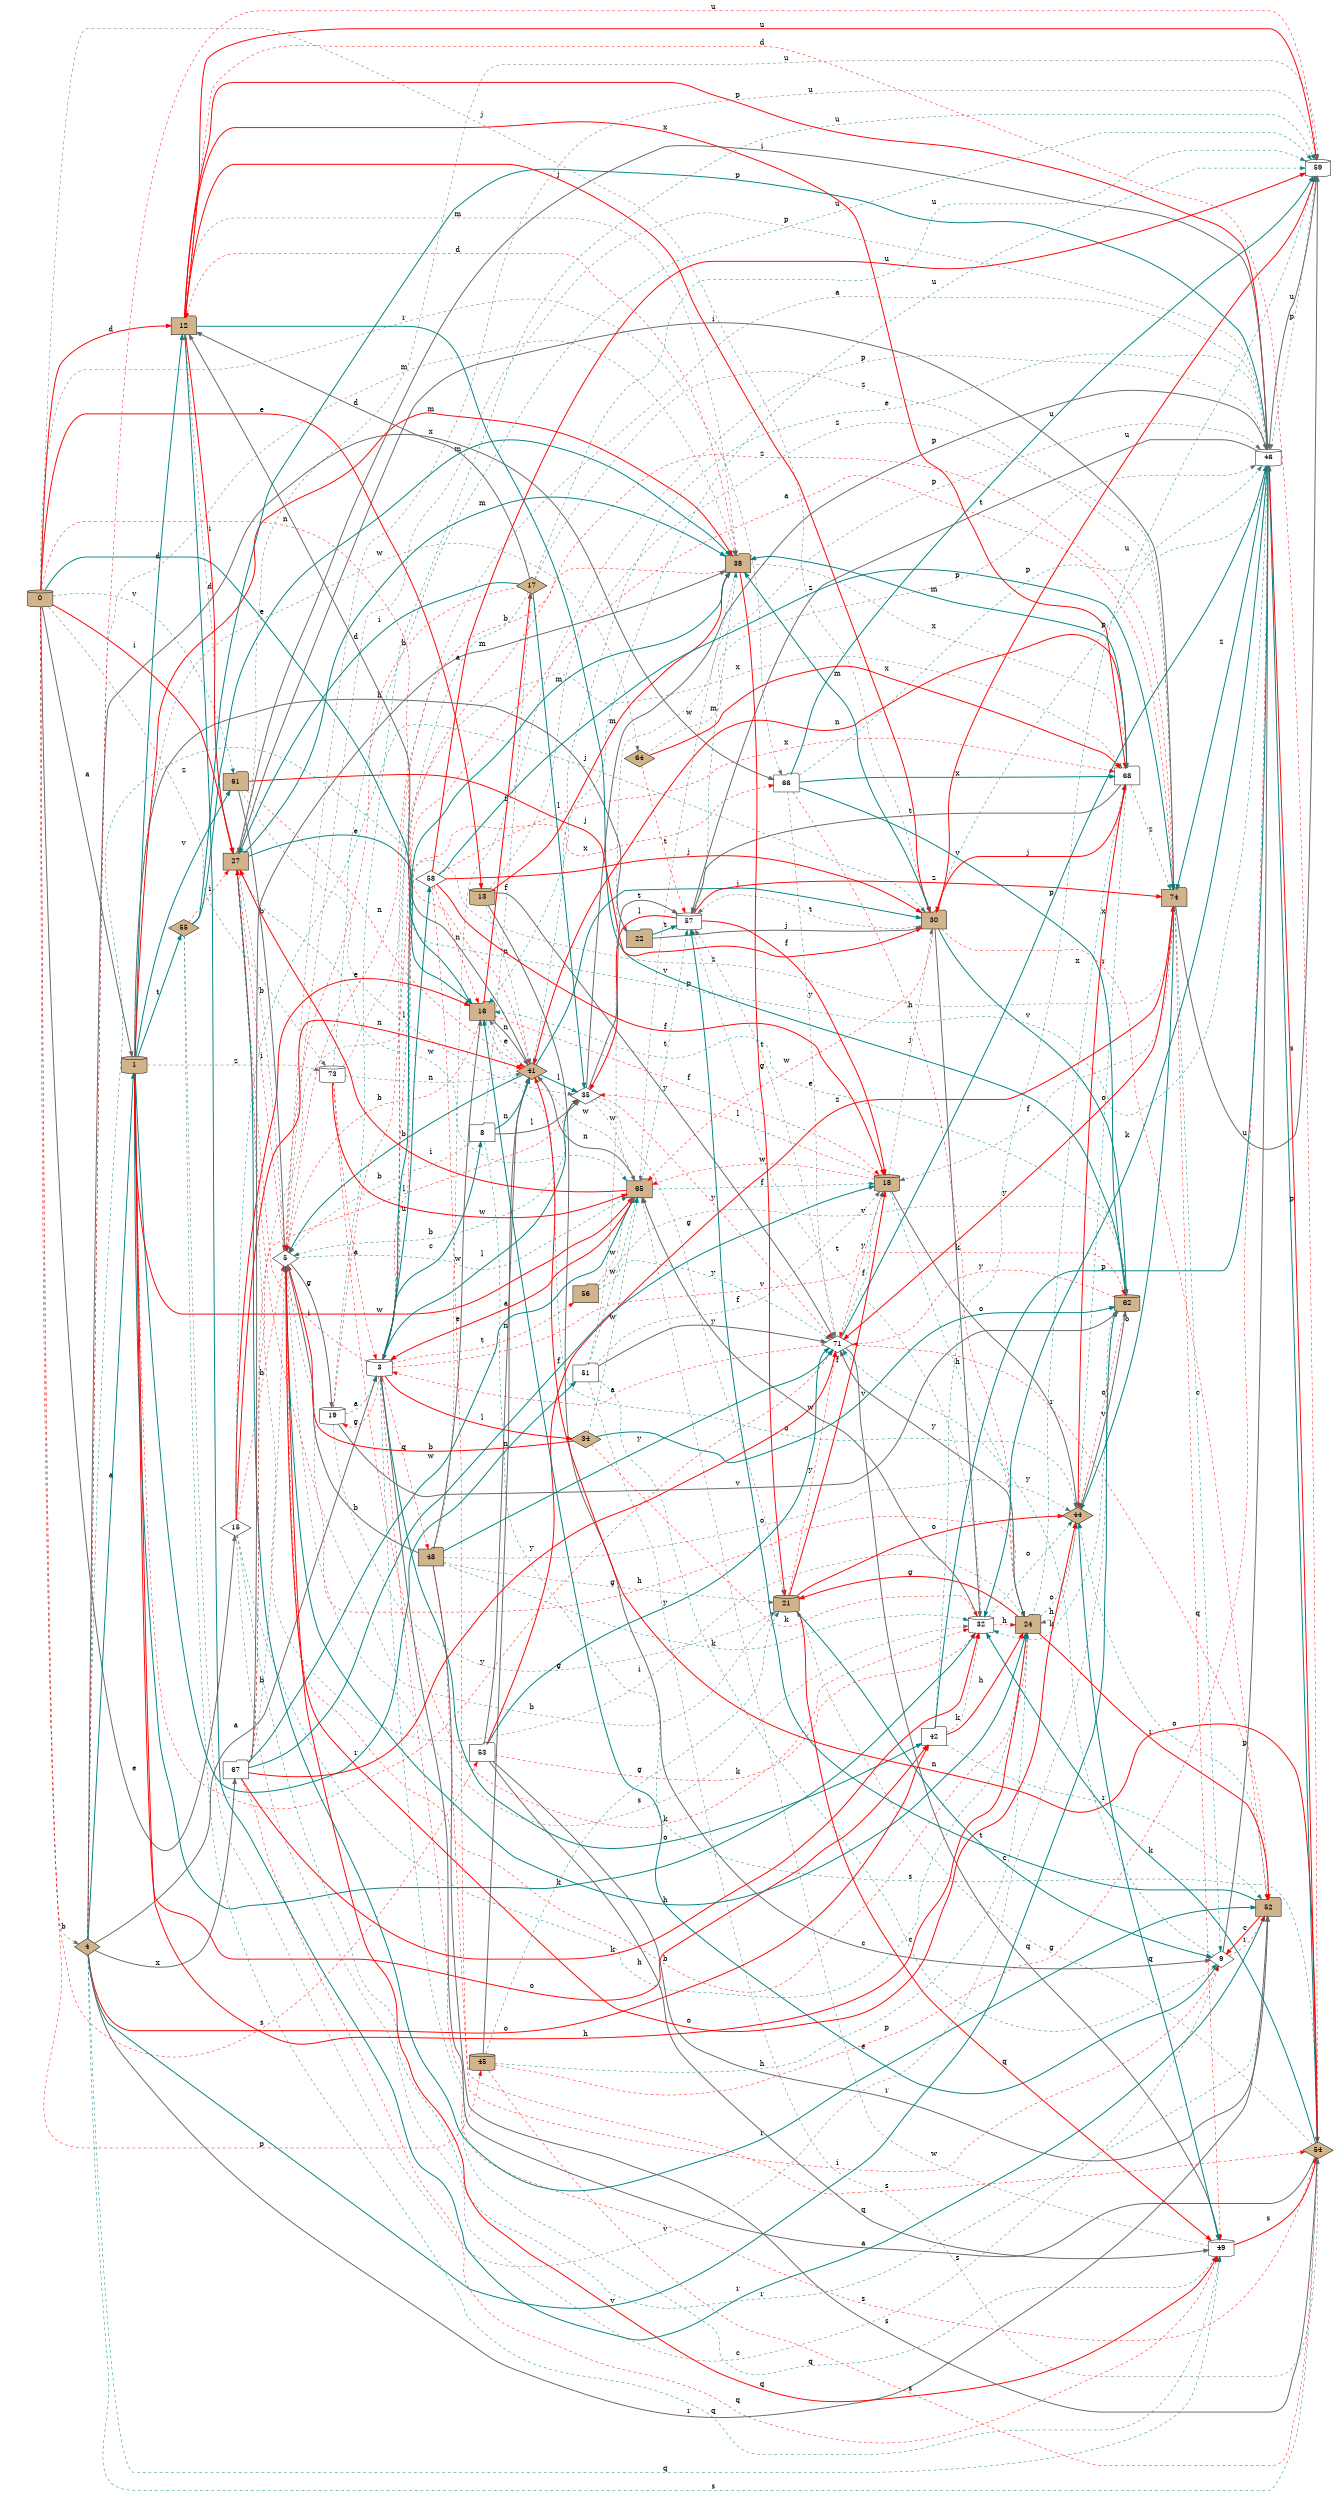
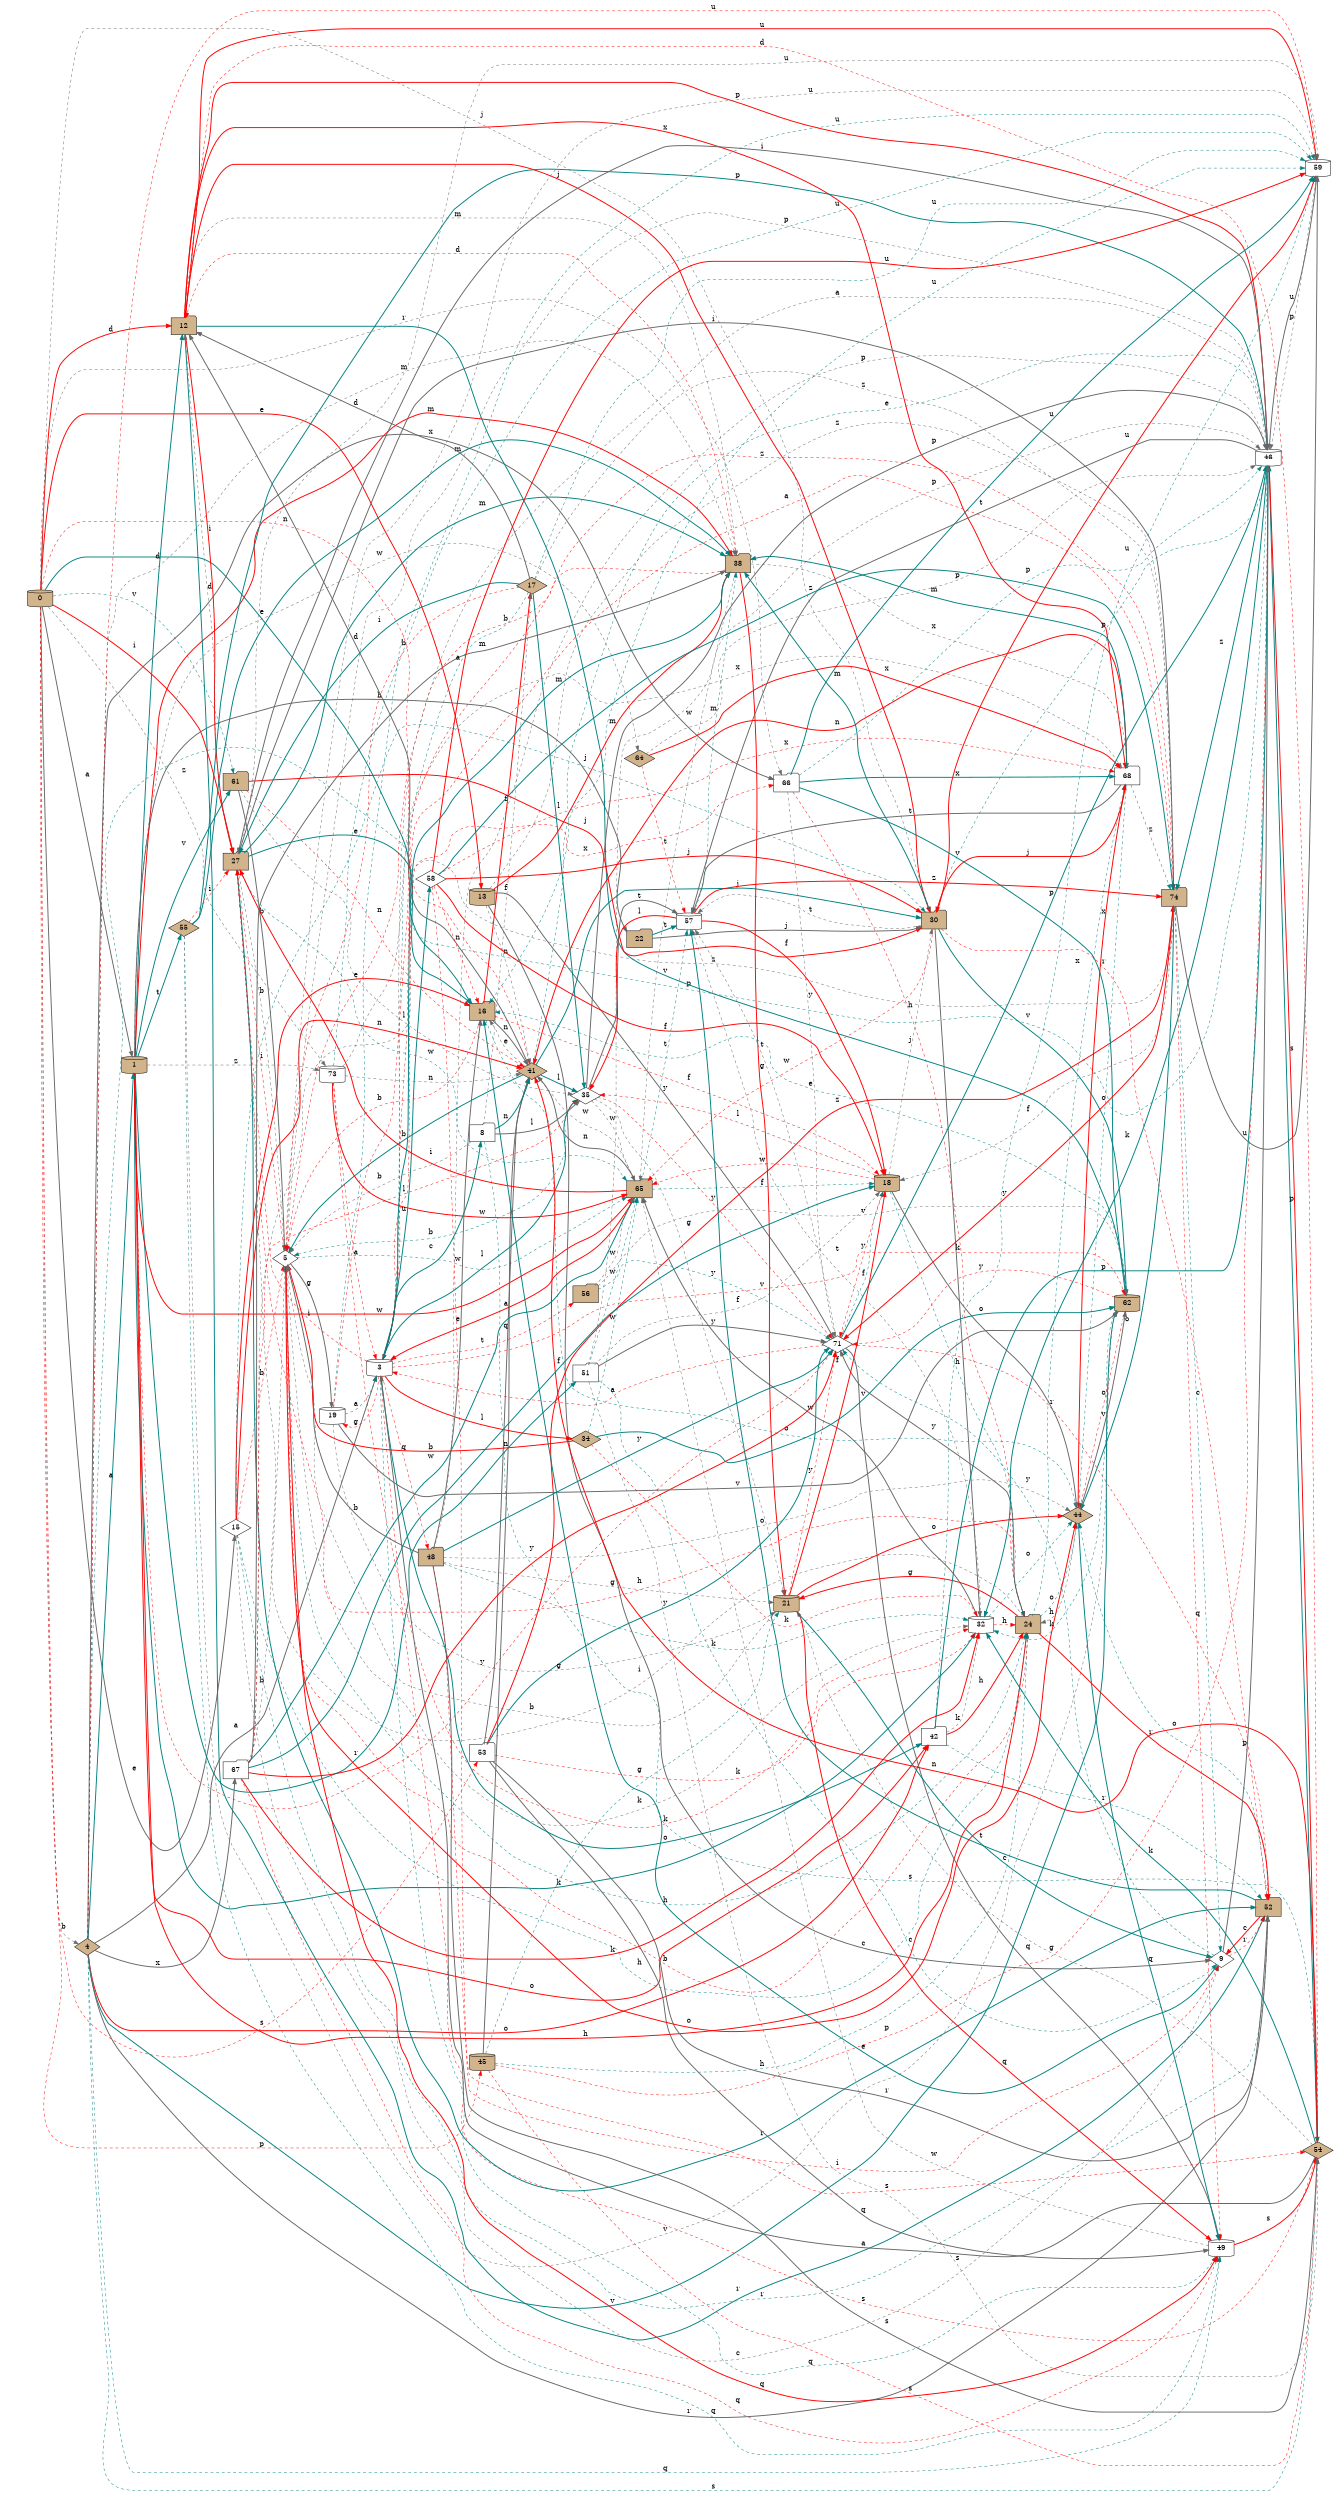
(506, 1326) -> (506, 1326)
(639, 1801) -> (639, 1801)
(503, 1848) -> (503, 1848)
